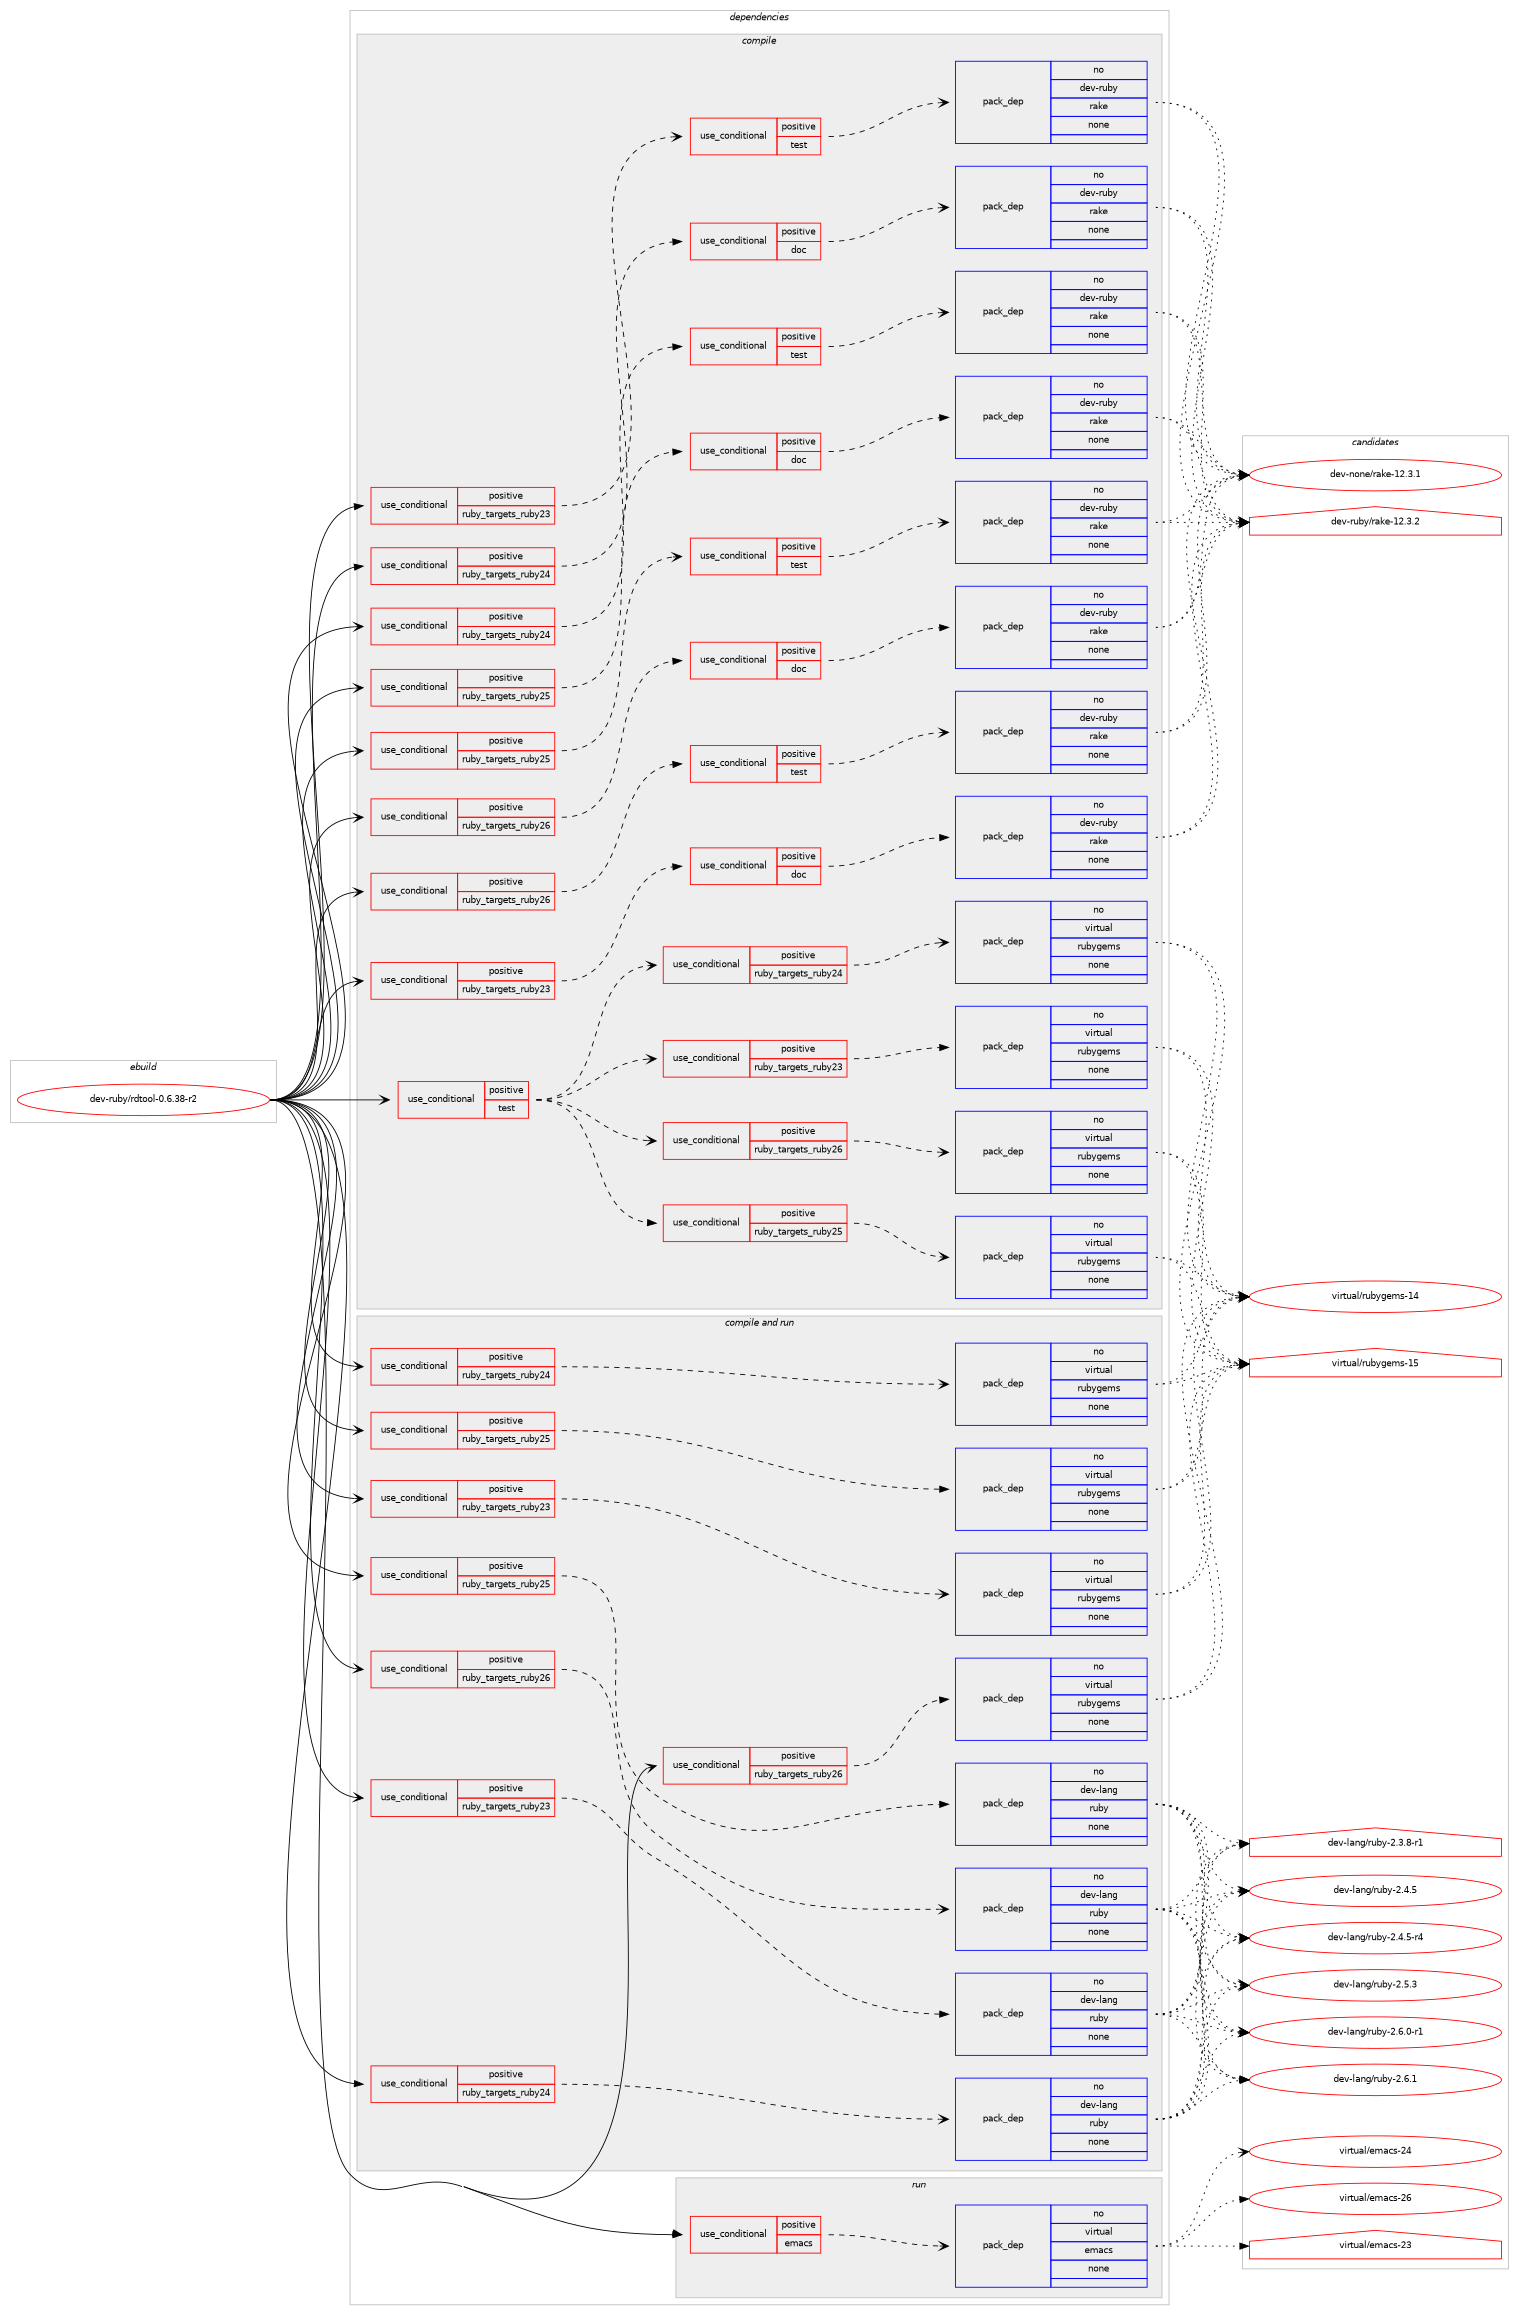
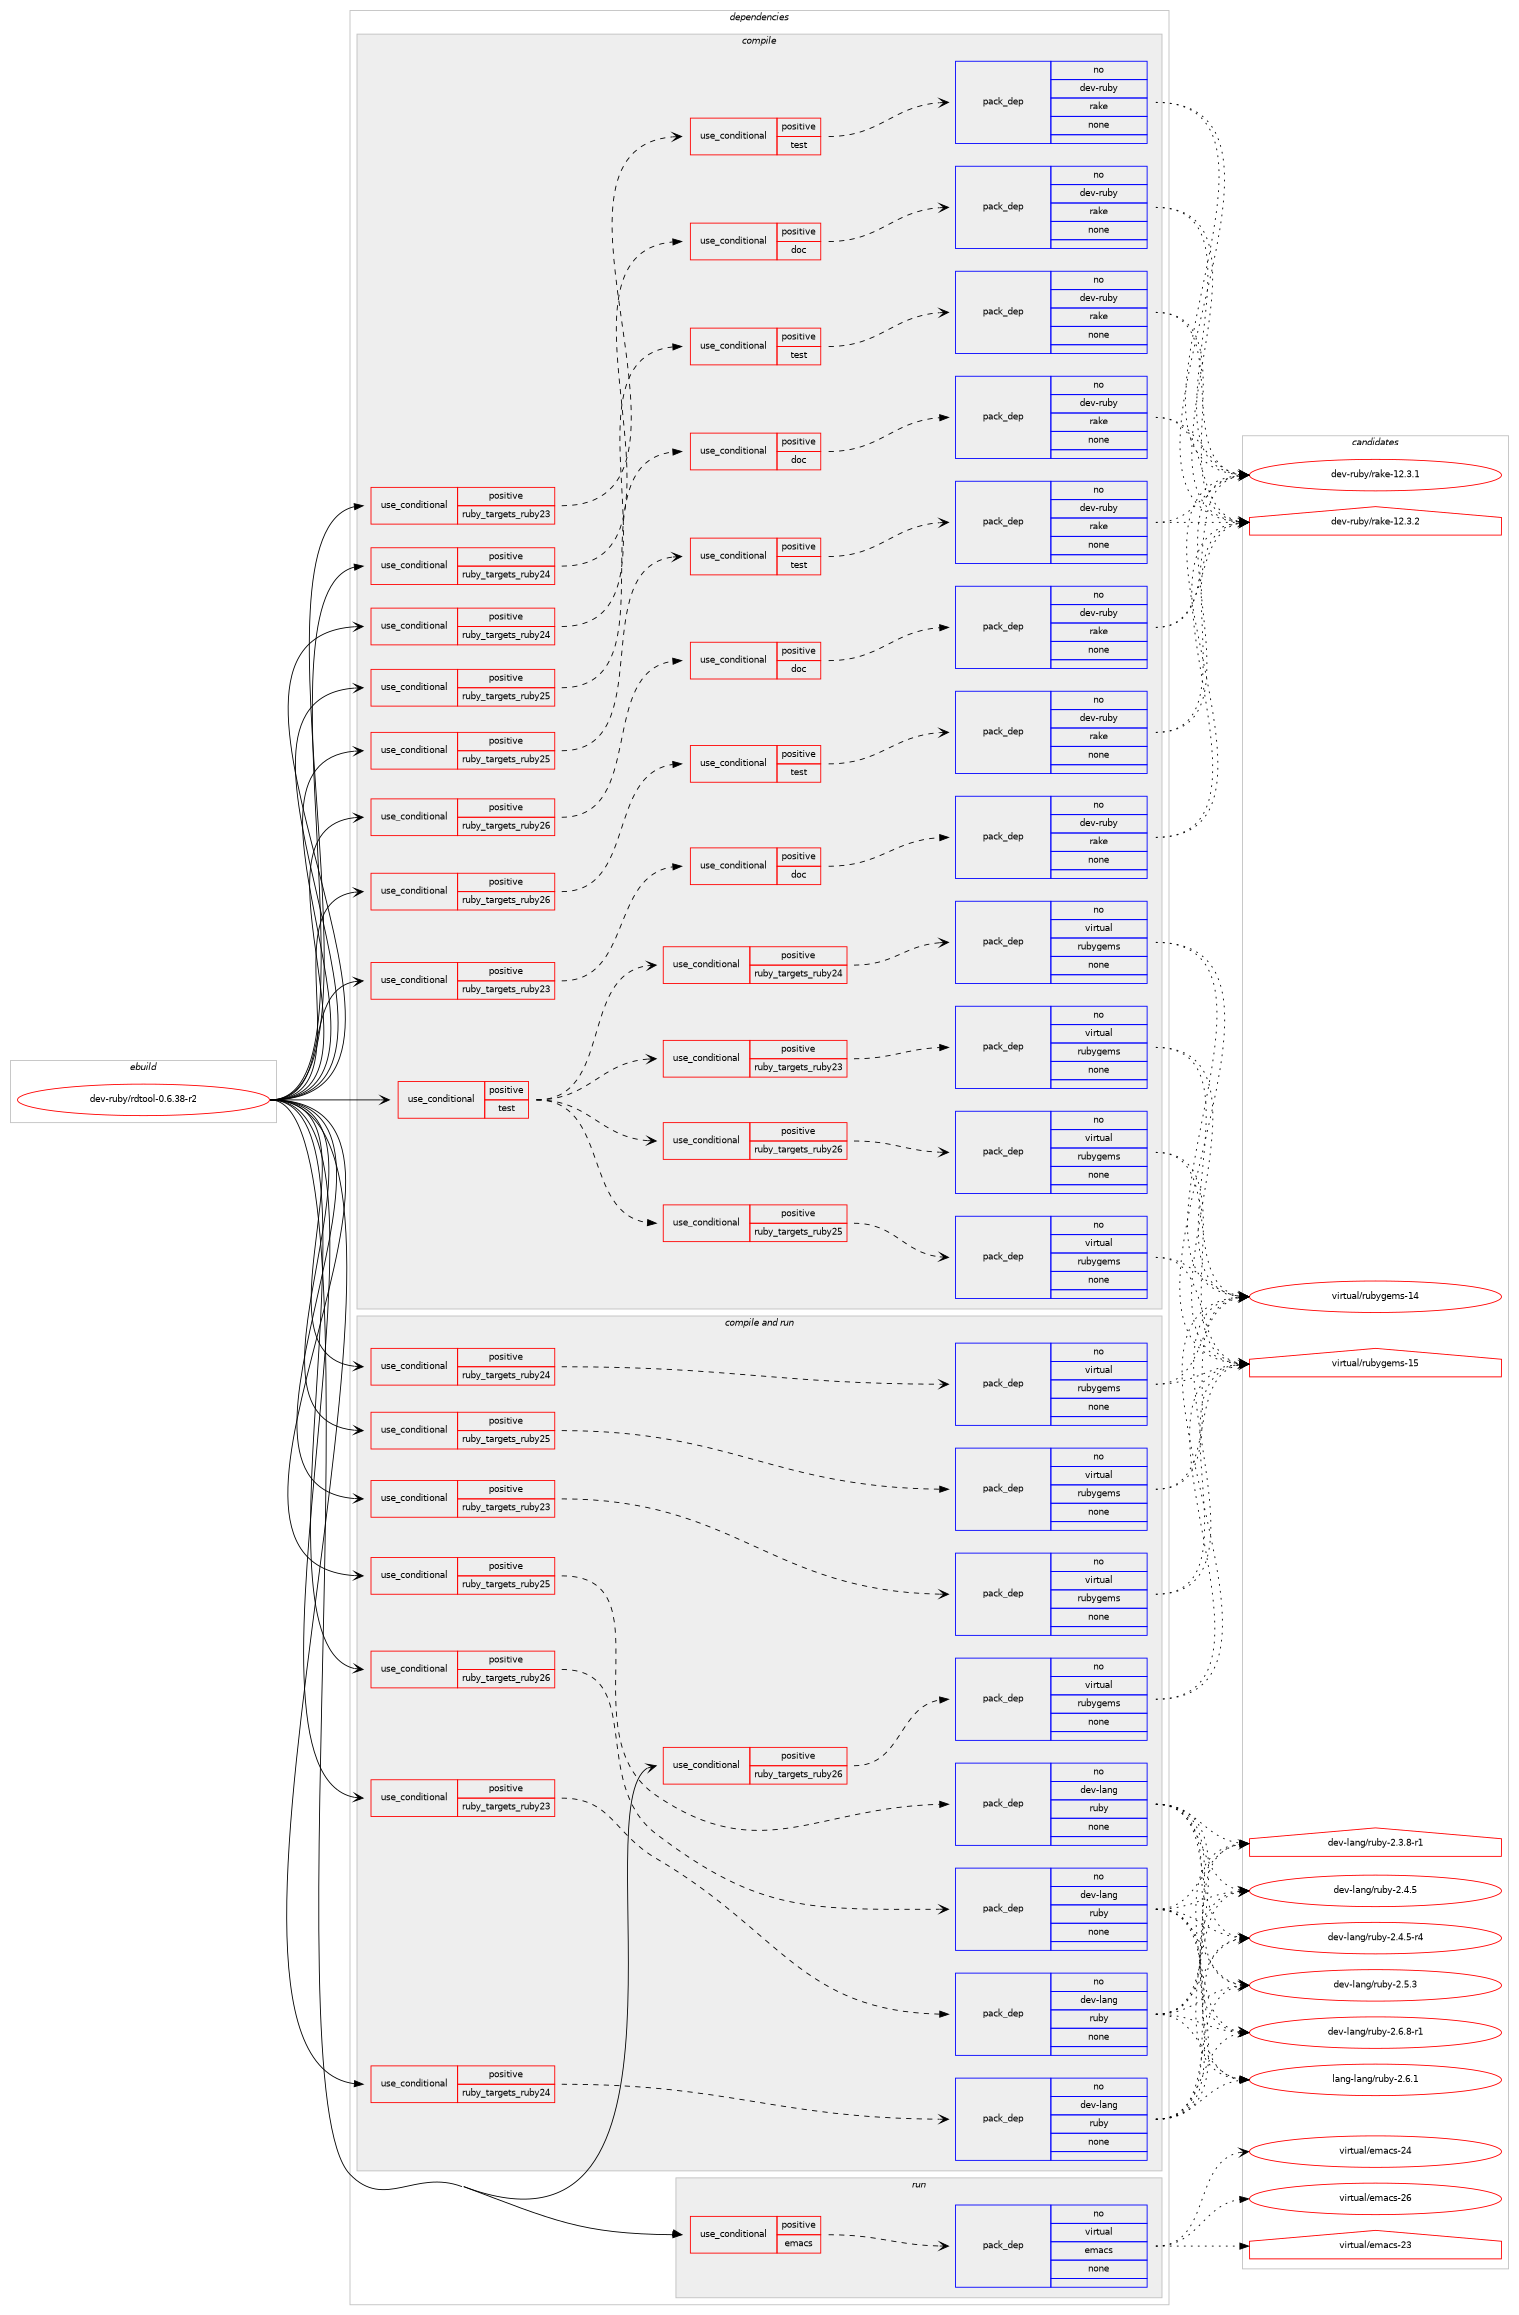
(1376, 475) -> (1376, 475)
(1376, 2033) -> (1376, 2033)
(1376, 2080) -> (1376, 2080)
